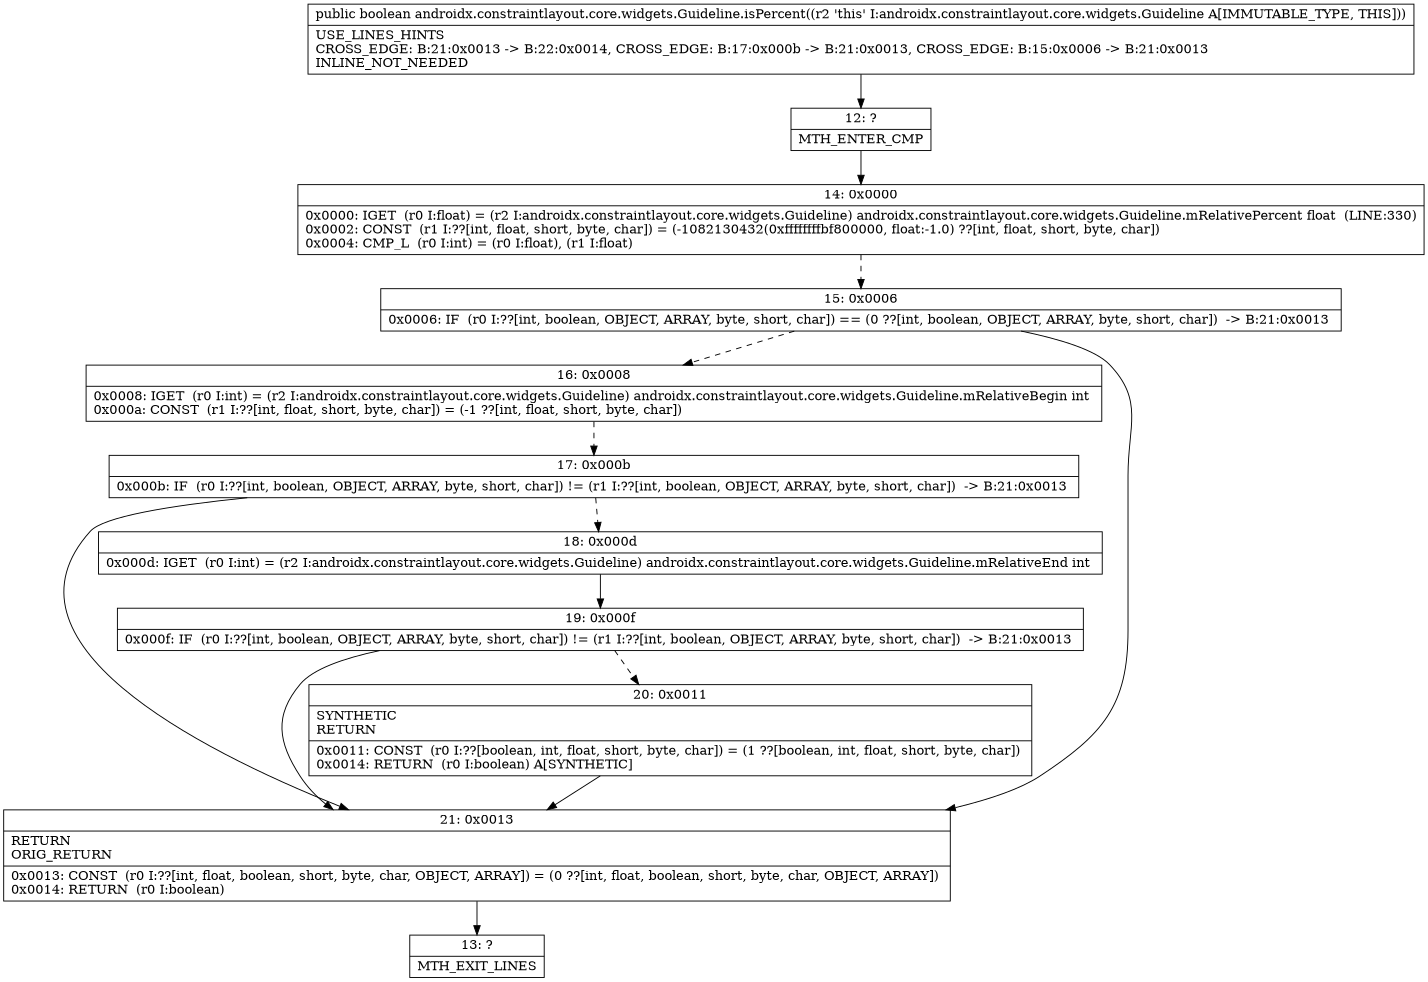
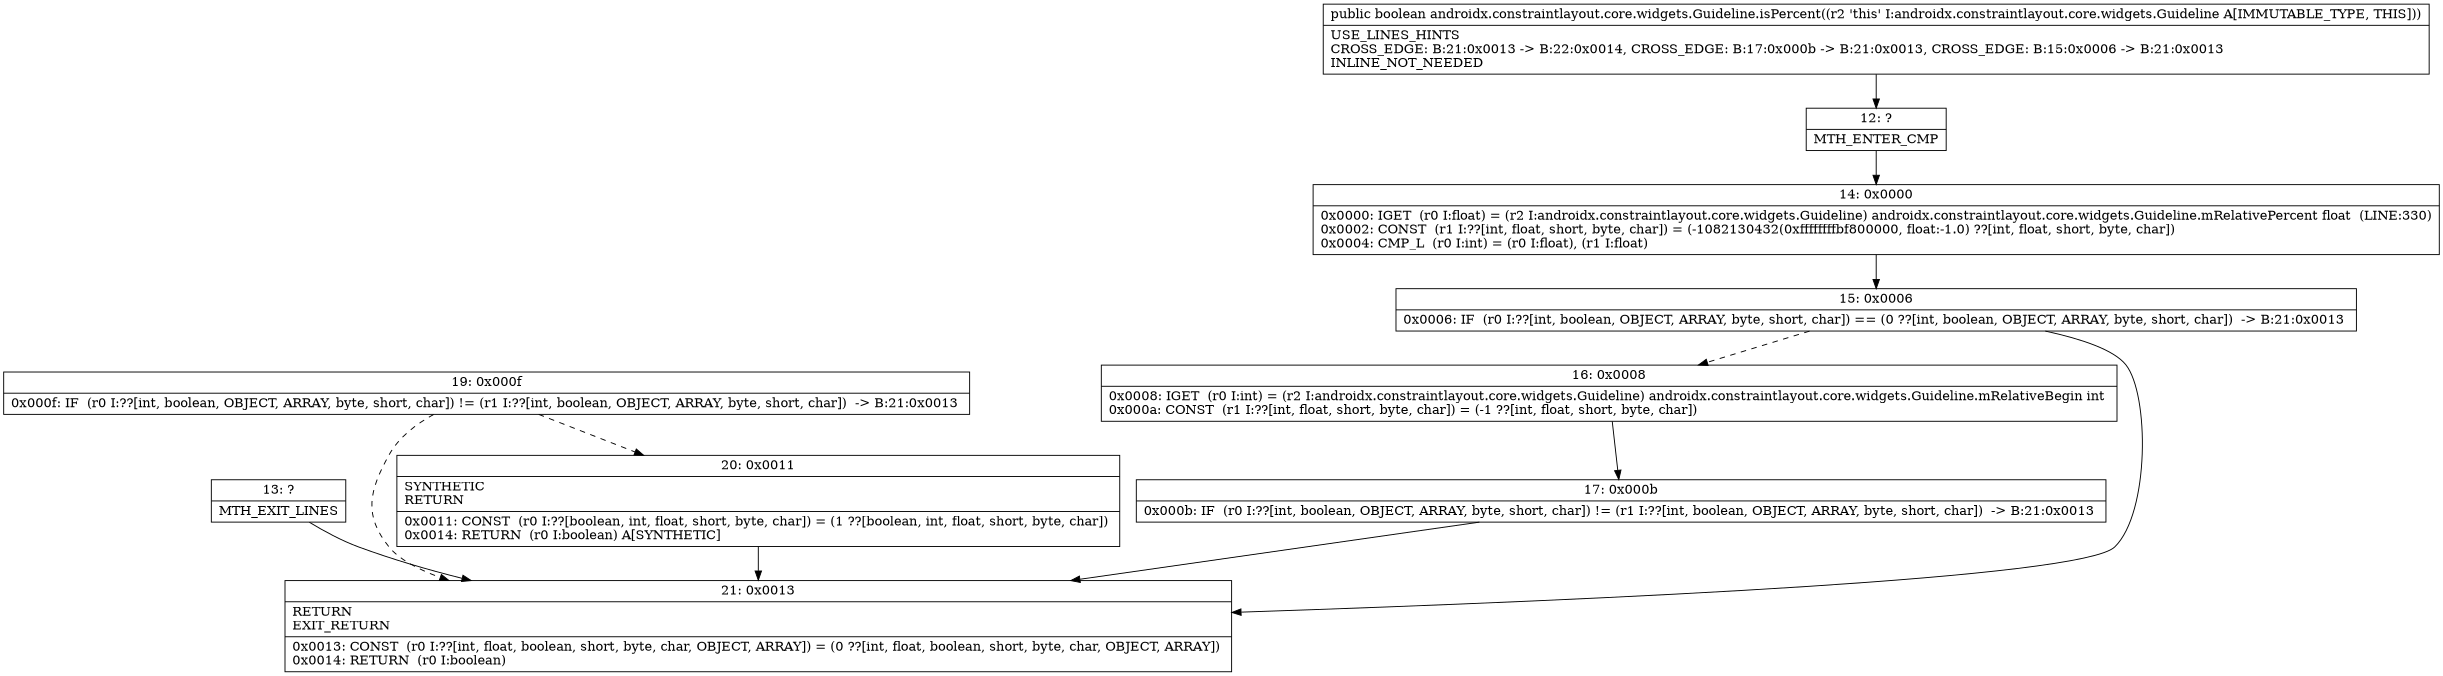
(861, 267) -> (1876, 267)
(594, 434) -> (1615, 446)
(600, 553) -> none
(287, 706) -> (372, 501)
(62, 855) -> (341, 626)
(477, 913) -> (384, 556)
